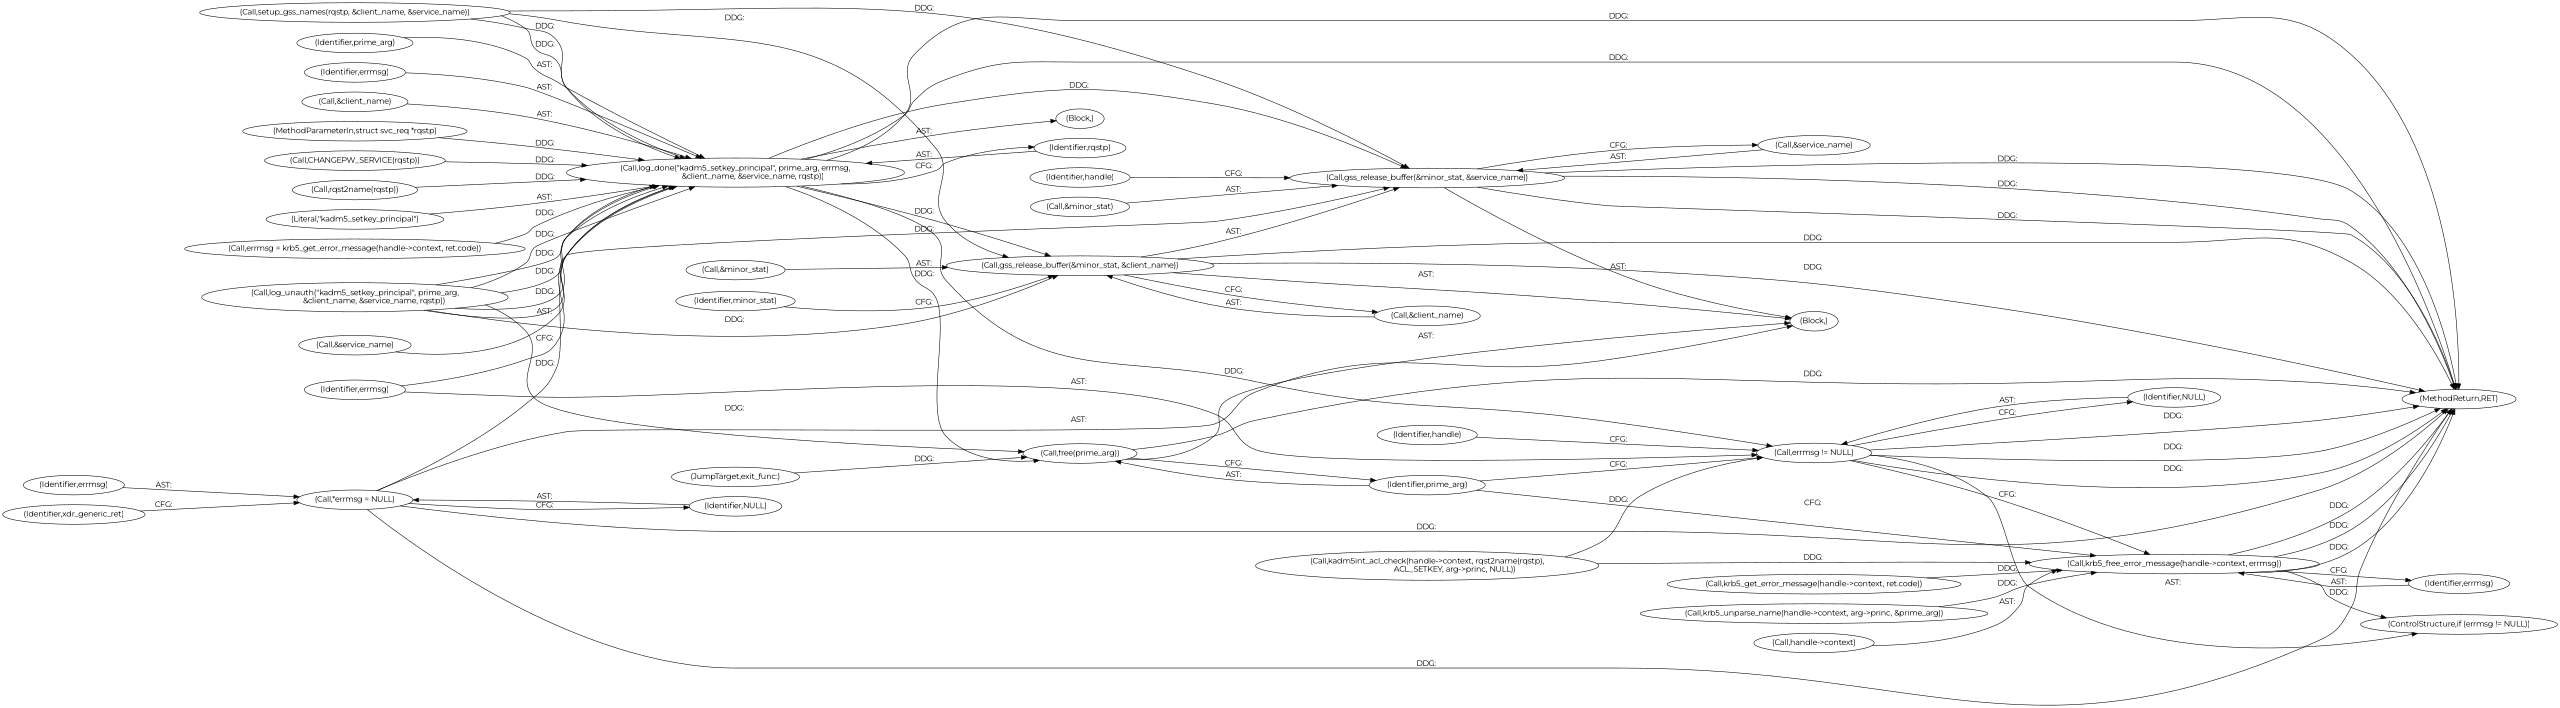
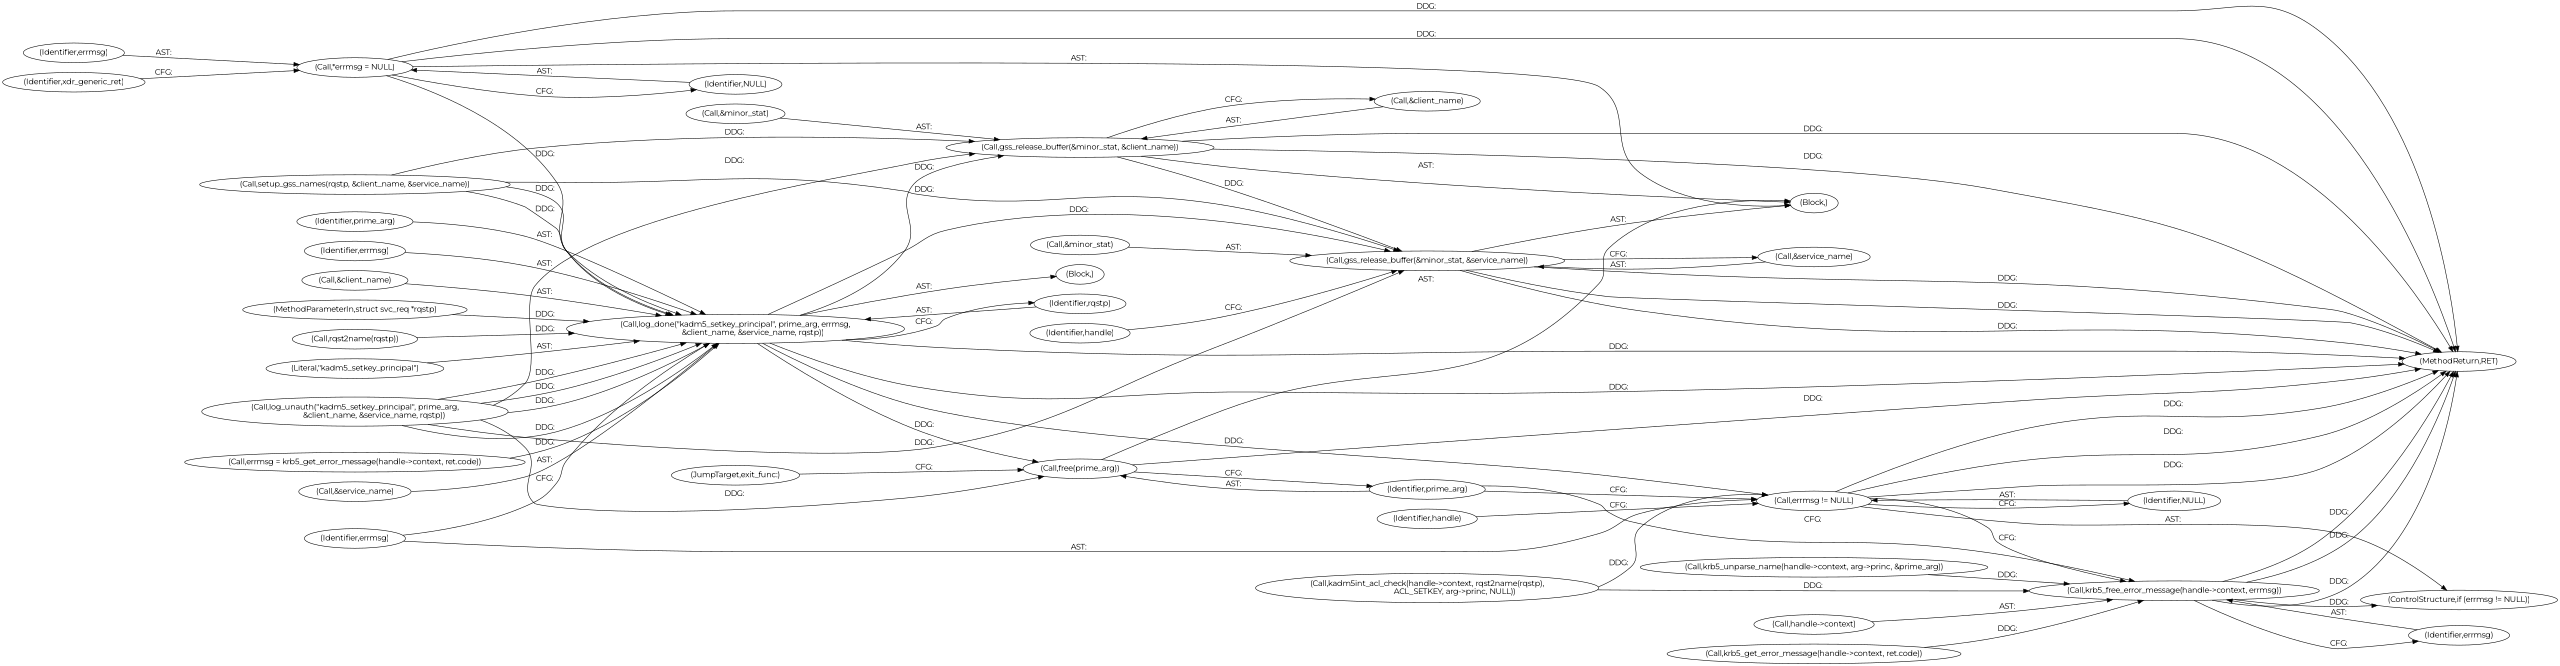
(355, 161) -> none
(1235, 232) -> (1235, 184)
(735, 301) -> none
(925, 459) -> (925, 467)
